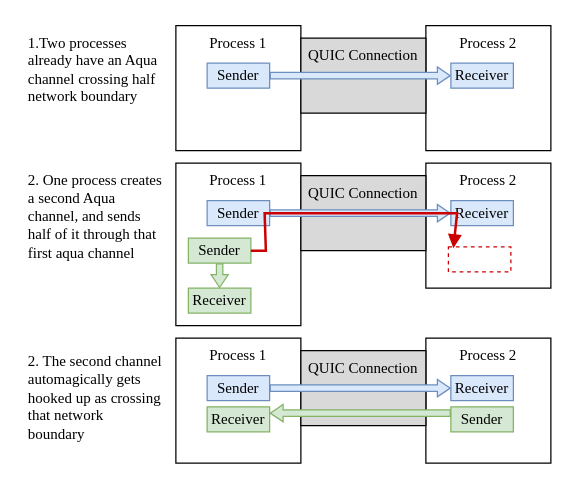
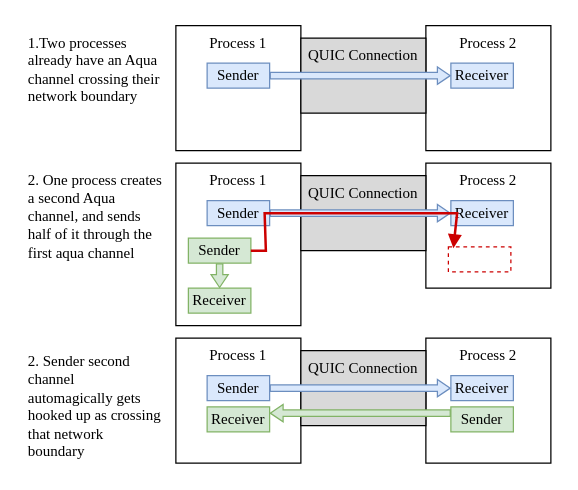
(96, 79) -> (96, 79)
(96, 226) -> (96, 226)
(96, 398) -> (96, 398)
